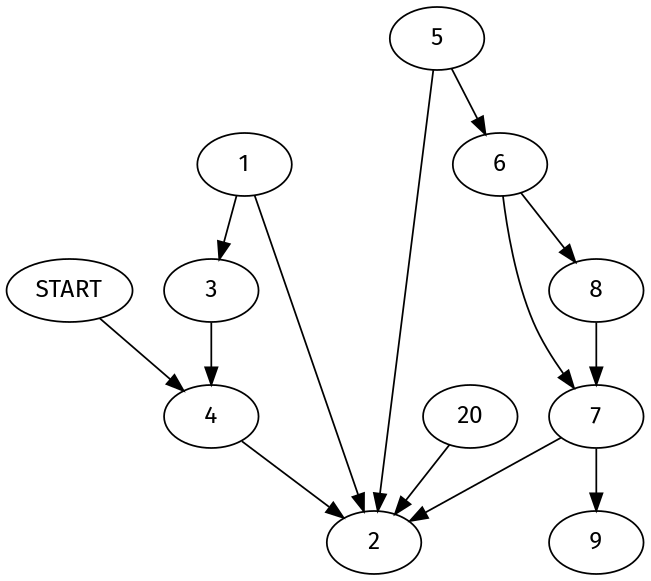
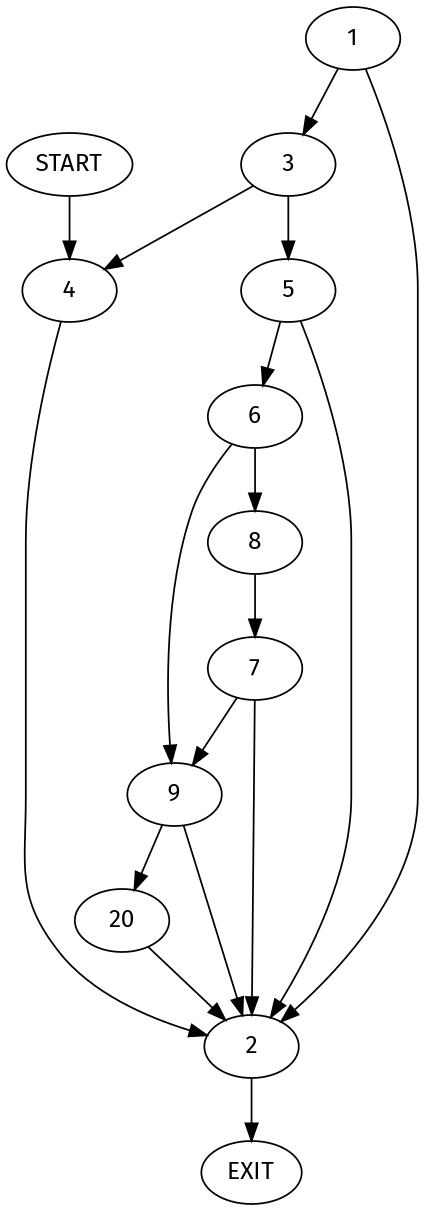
none -> (288, 219)
(522, 289) -> (175, 588)
none -> (152, 850)
none -> (210, 912)
none -> (252, 1172)
